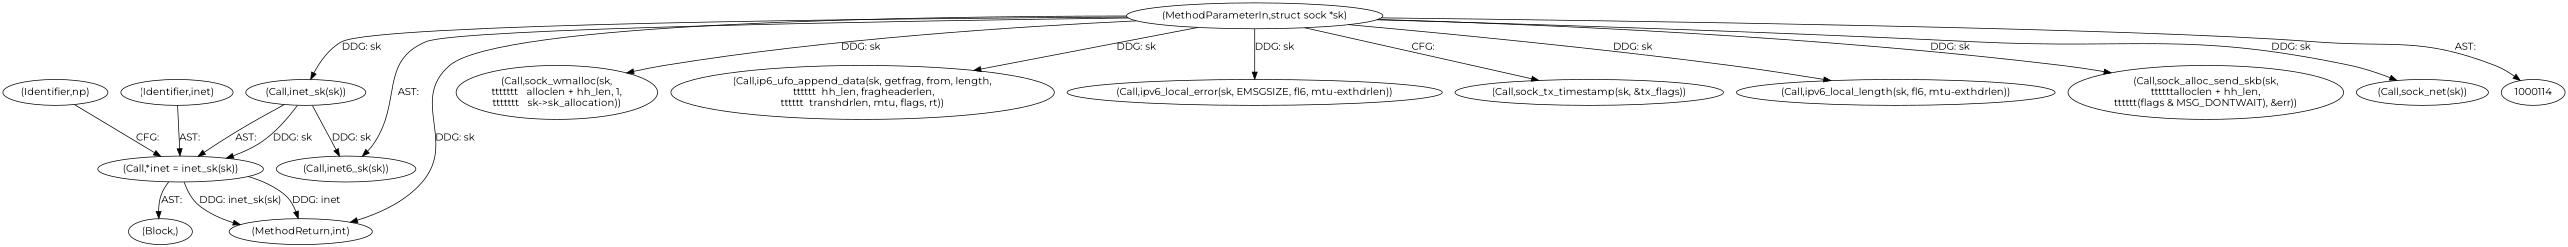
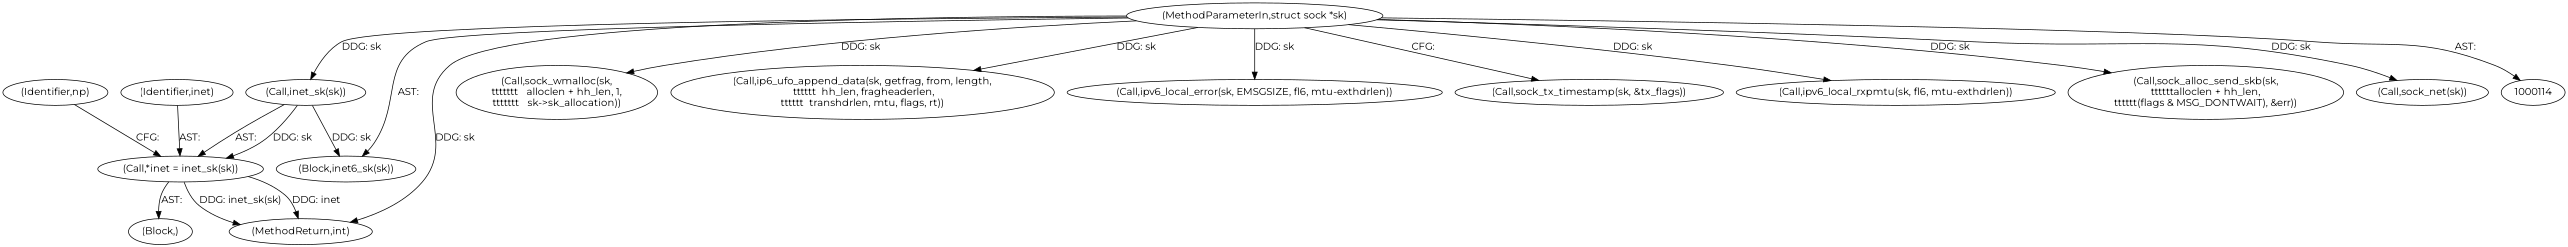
(1896, 92) -> (1896, 92)
(346, 169) -> (346, 169)
